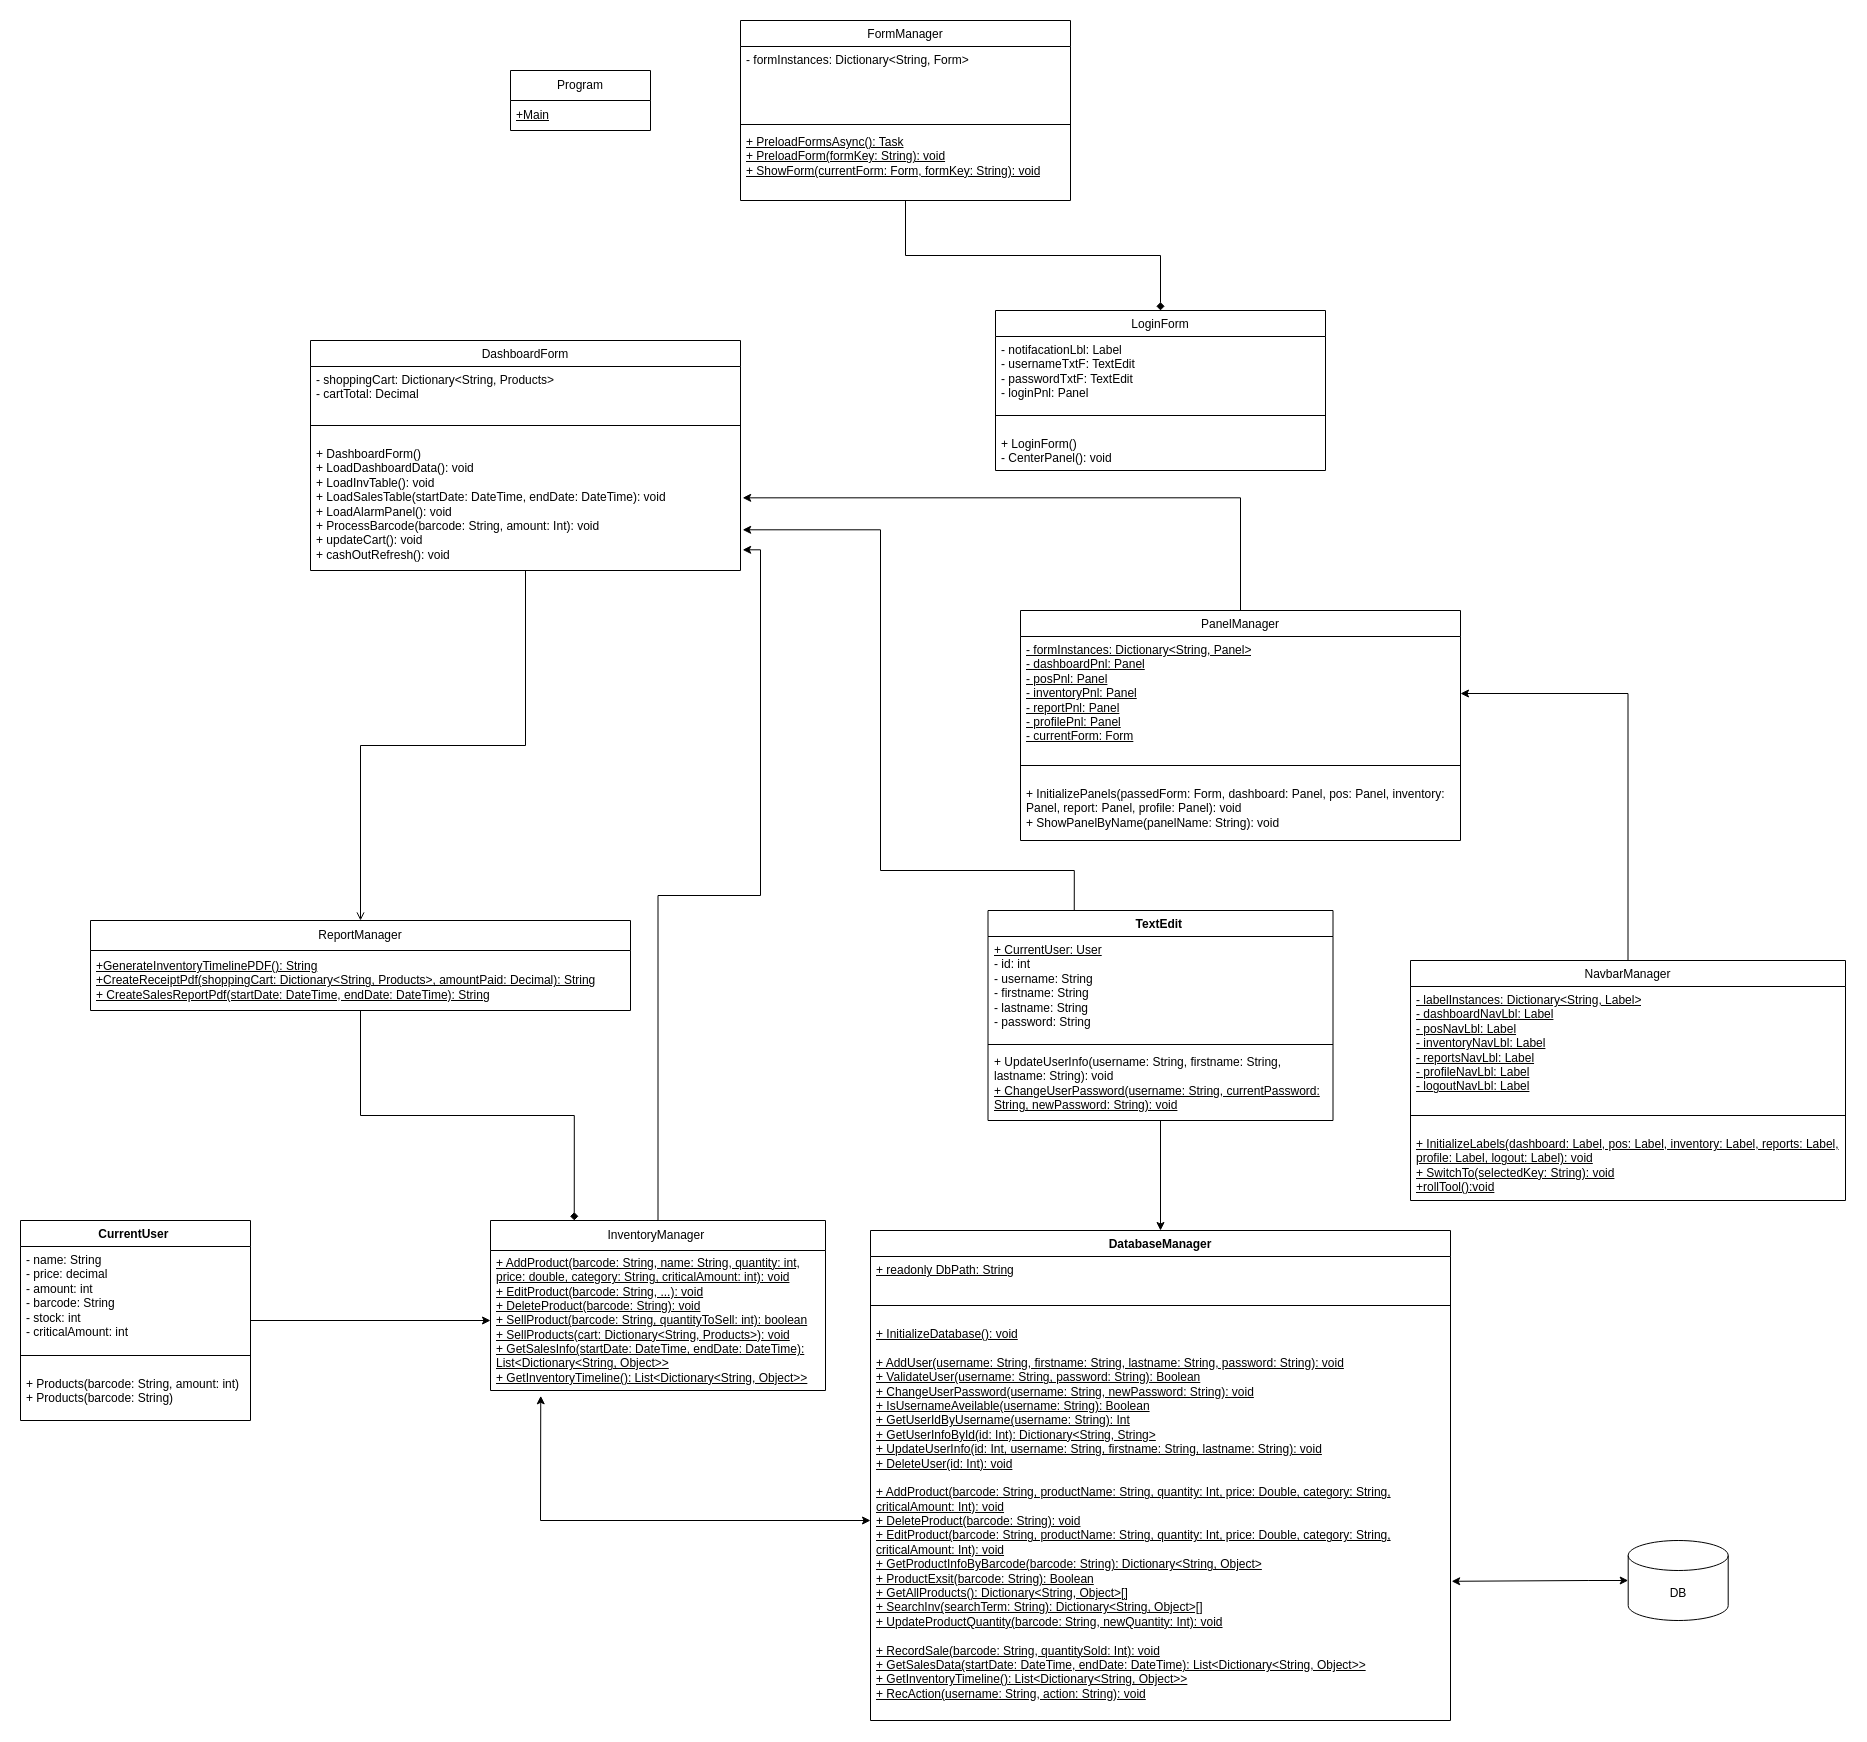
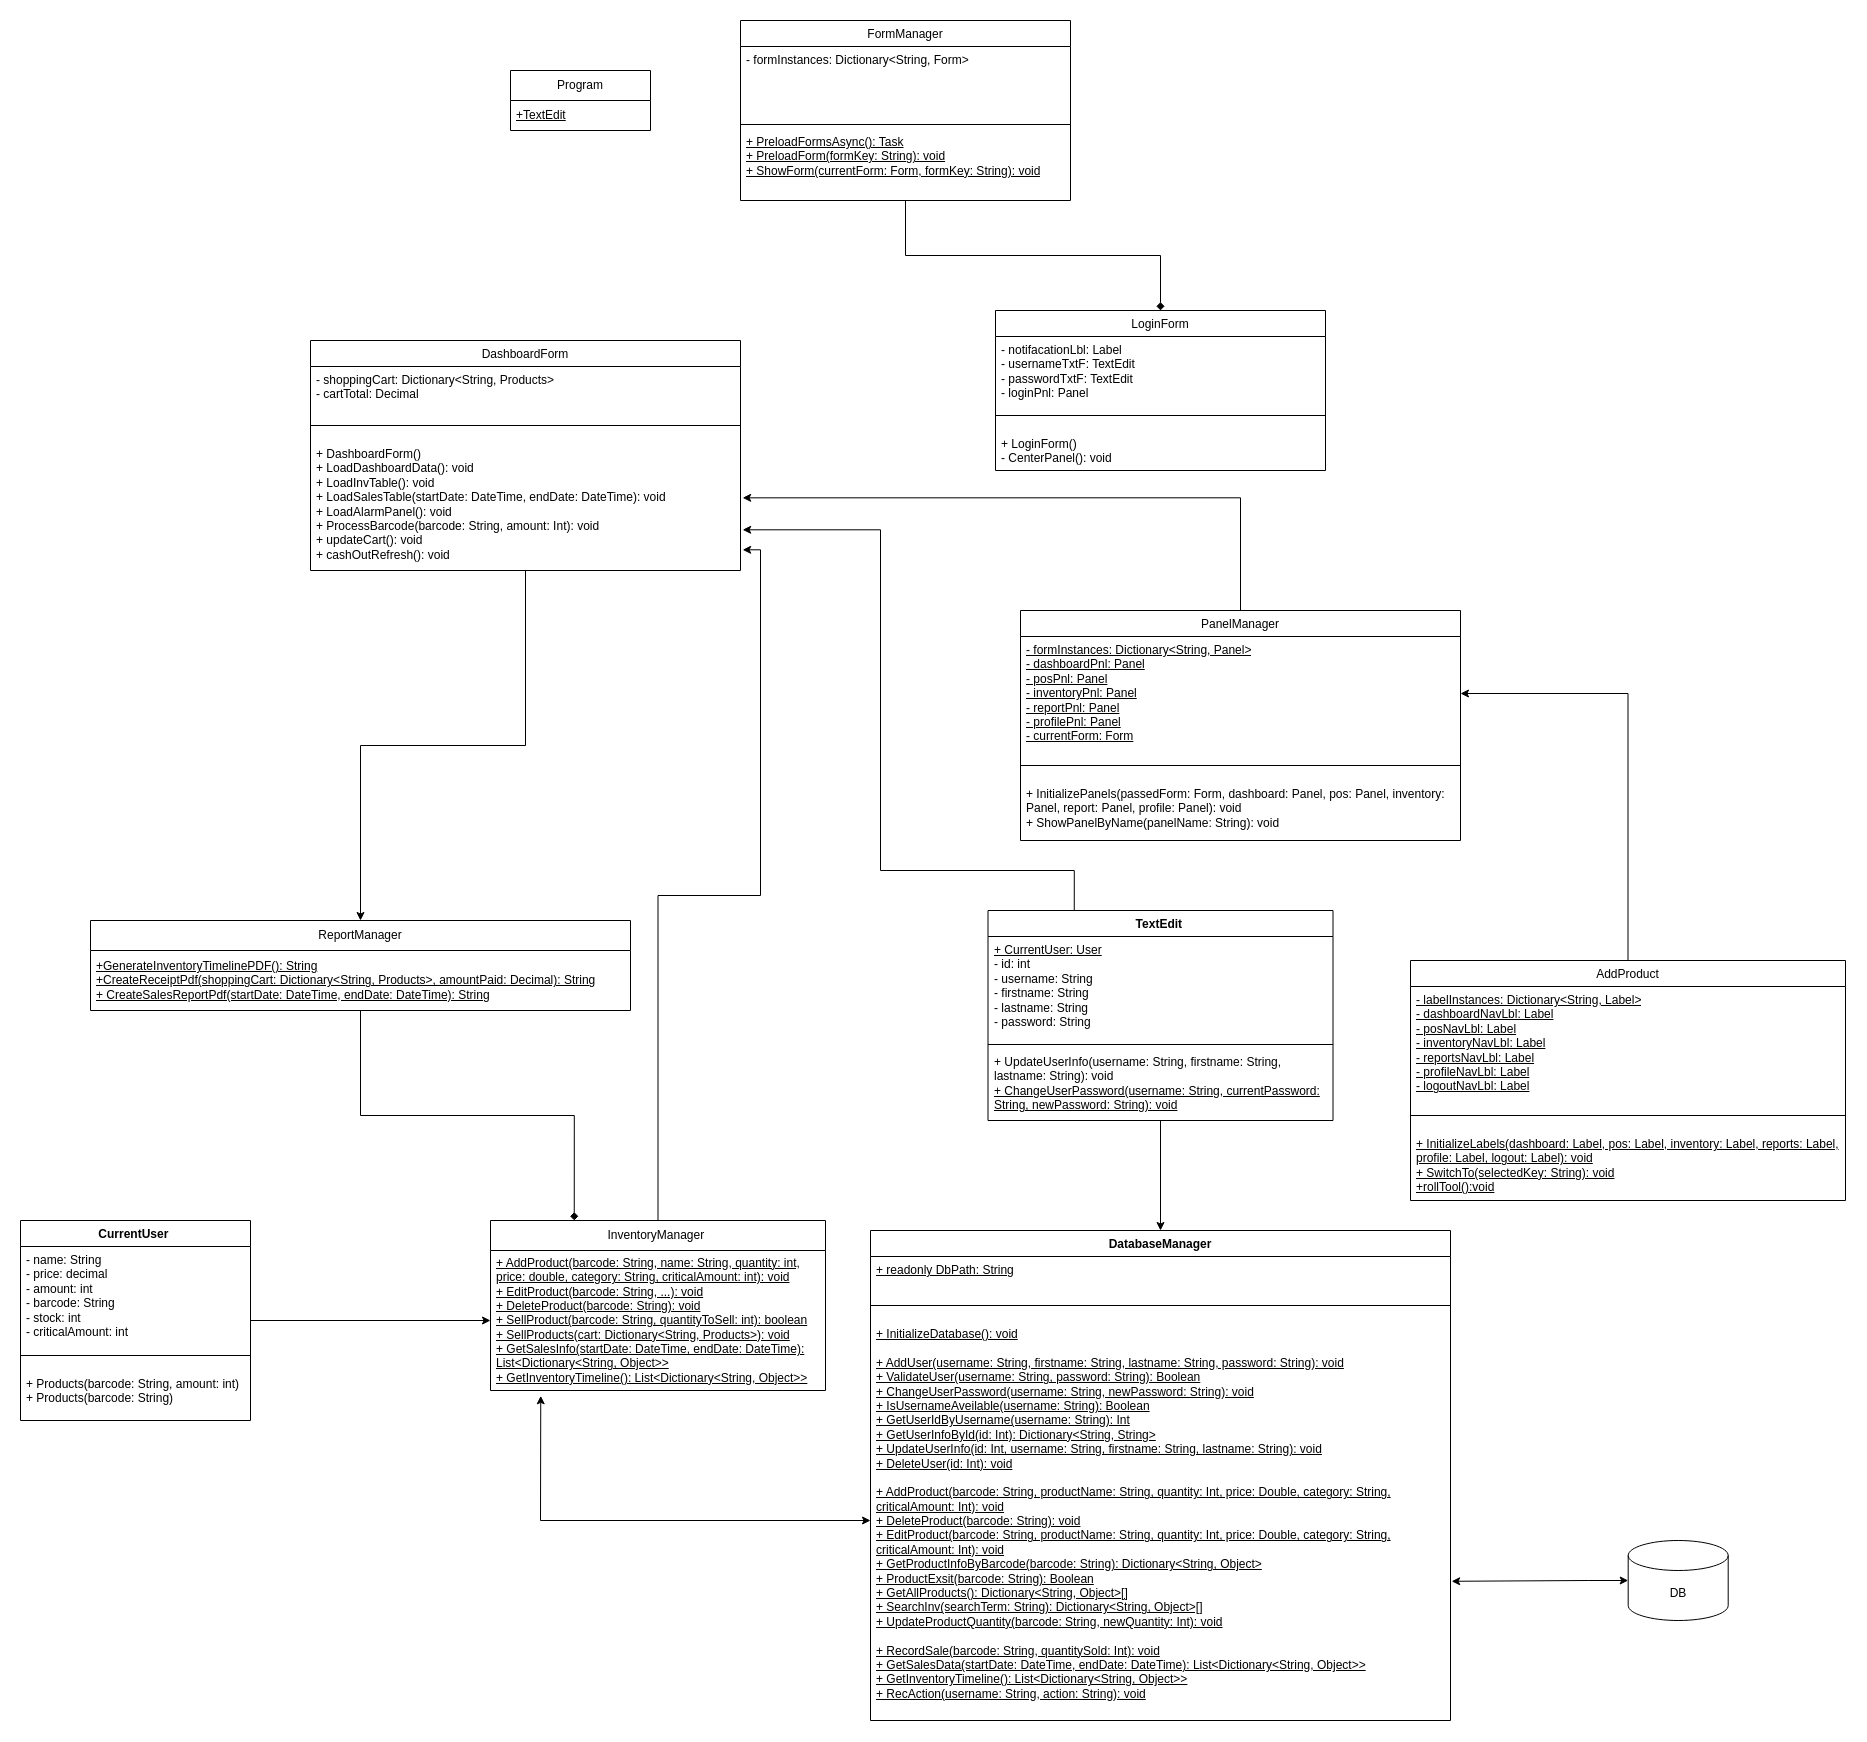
(532, 116) -> (545, 116)
(361, 914) -> (361, 912)
(1628, 975) -> (1628, 975)
